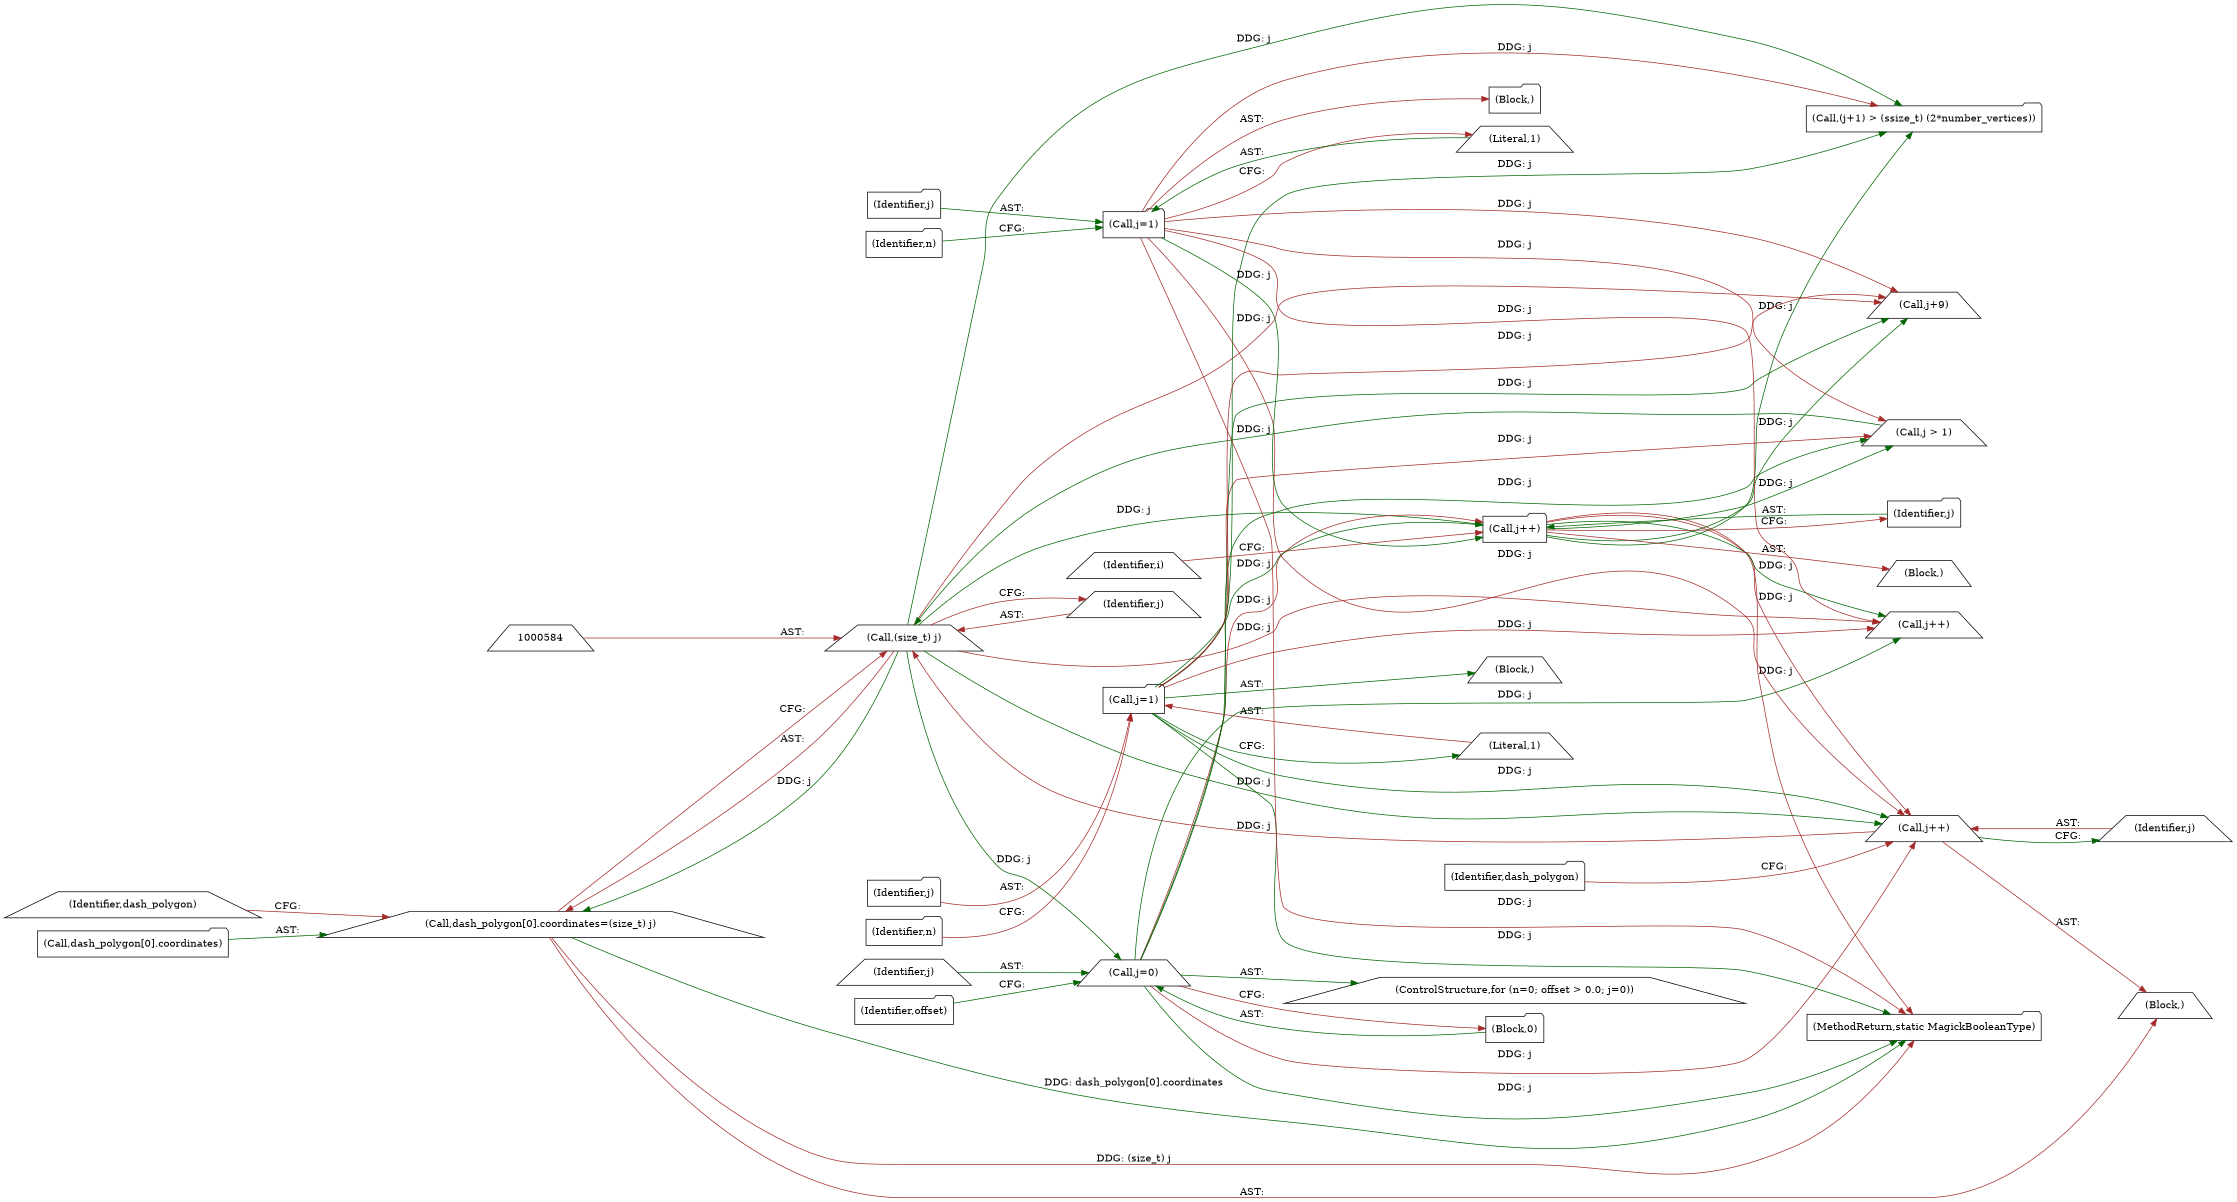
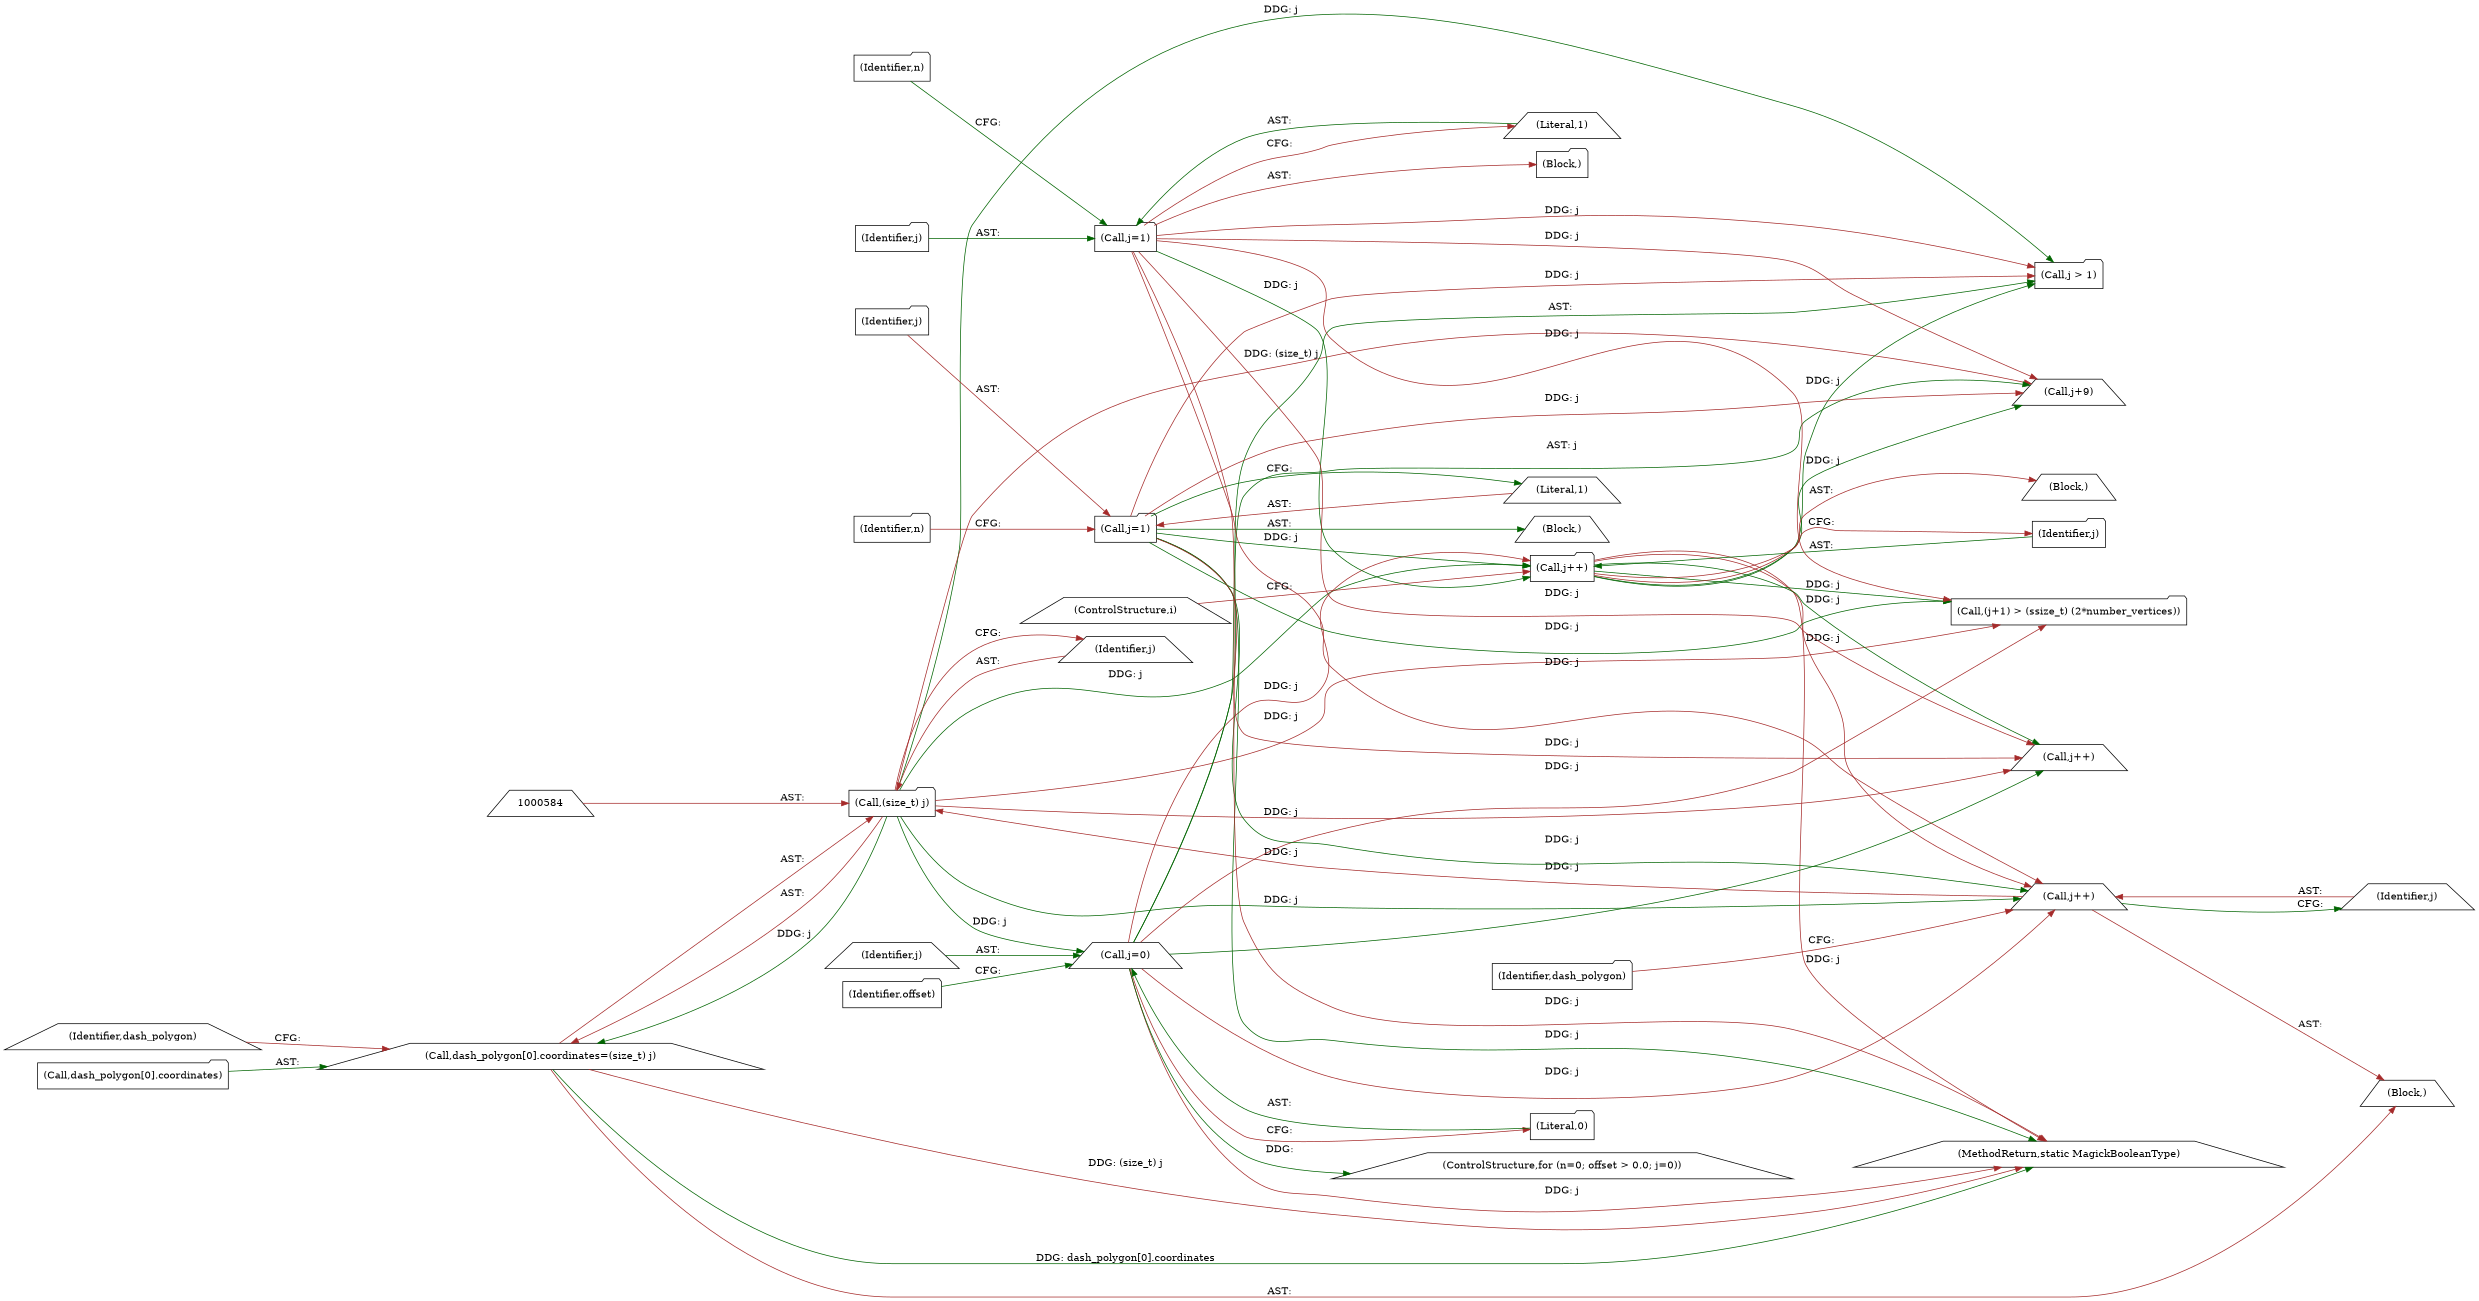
(1215, 58) -> (1445, 667)
(1254, 319) -> (1281, 354)
(1515, 383) -> (1562, 446)
(1371, 420) -> (1215, 34)
(1924, 433) -> (2069, 276)
(1515, 482) -> (1562, 307)
(1134, 566) -> (1126, 610)
(904, 638) -> (892, 803)
(794, 709) -> (794, 859)
none -> (1594, 807)
(1254, 973) -> (1281, 1149)
(1924, 1027) -> (2069, 1154)
(1515, 1030) -> (1562, 1127)
(1501, 1119) -> (1498, 1211)
